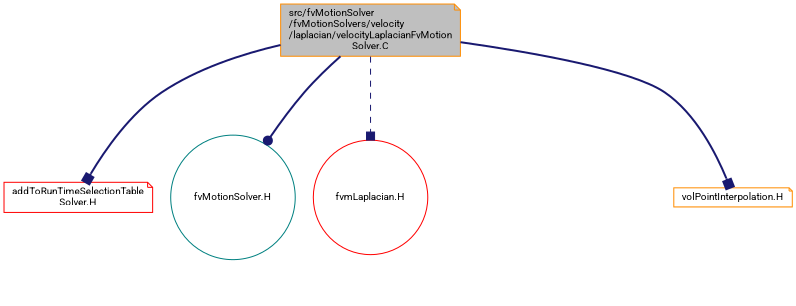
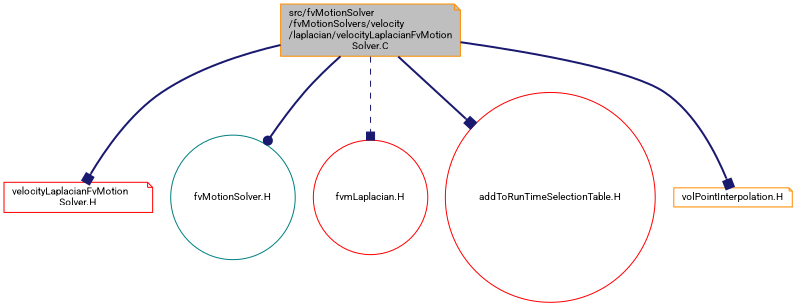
(78, 197) -> (78, 197)
none -> (550, 197)
